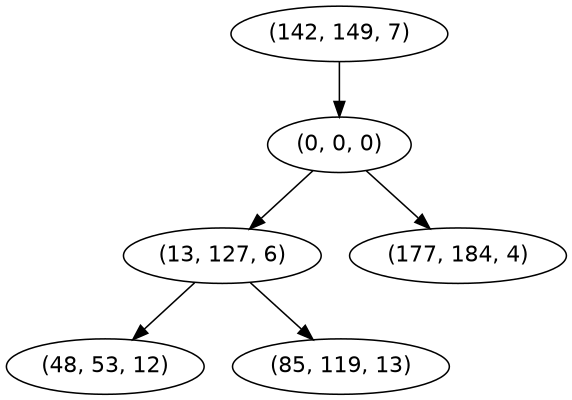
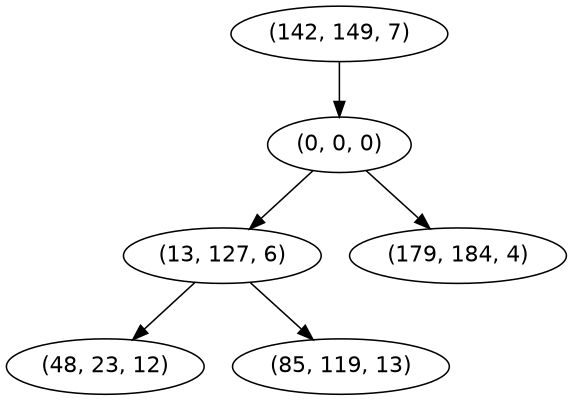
(458, 256) -> (458, 256)
(105, 367) -> (105, 367)
